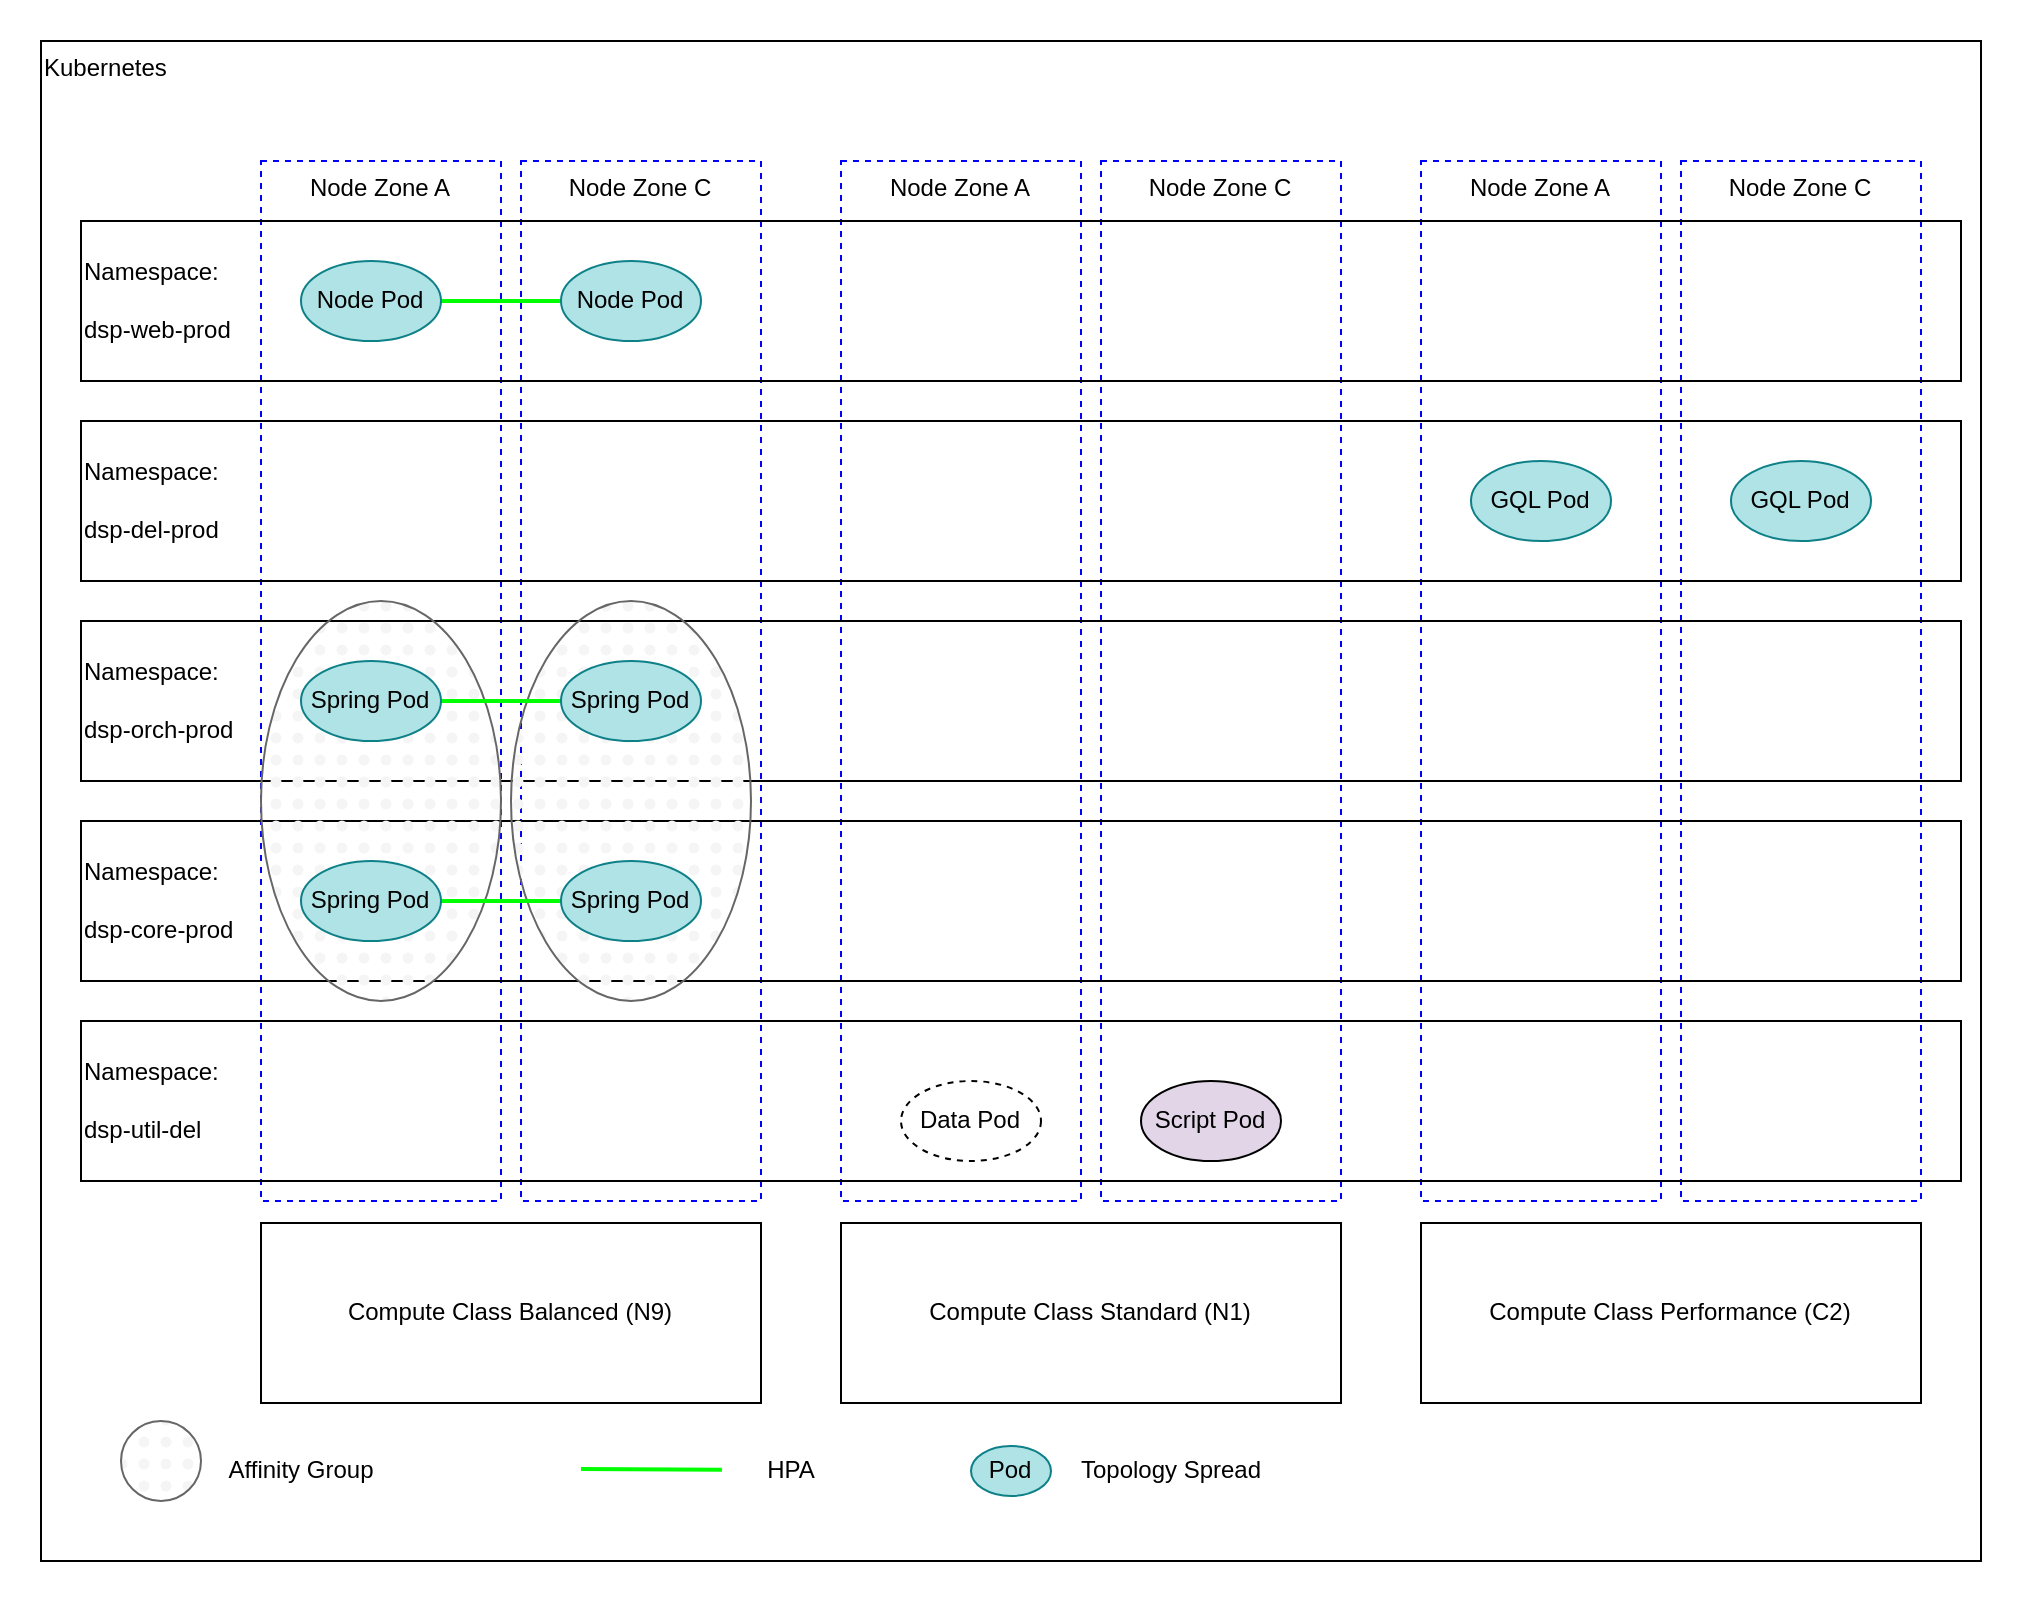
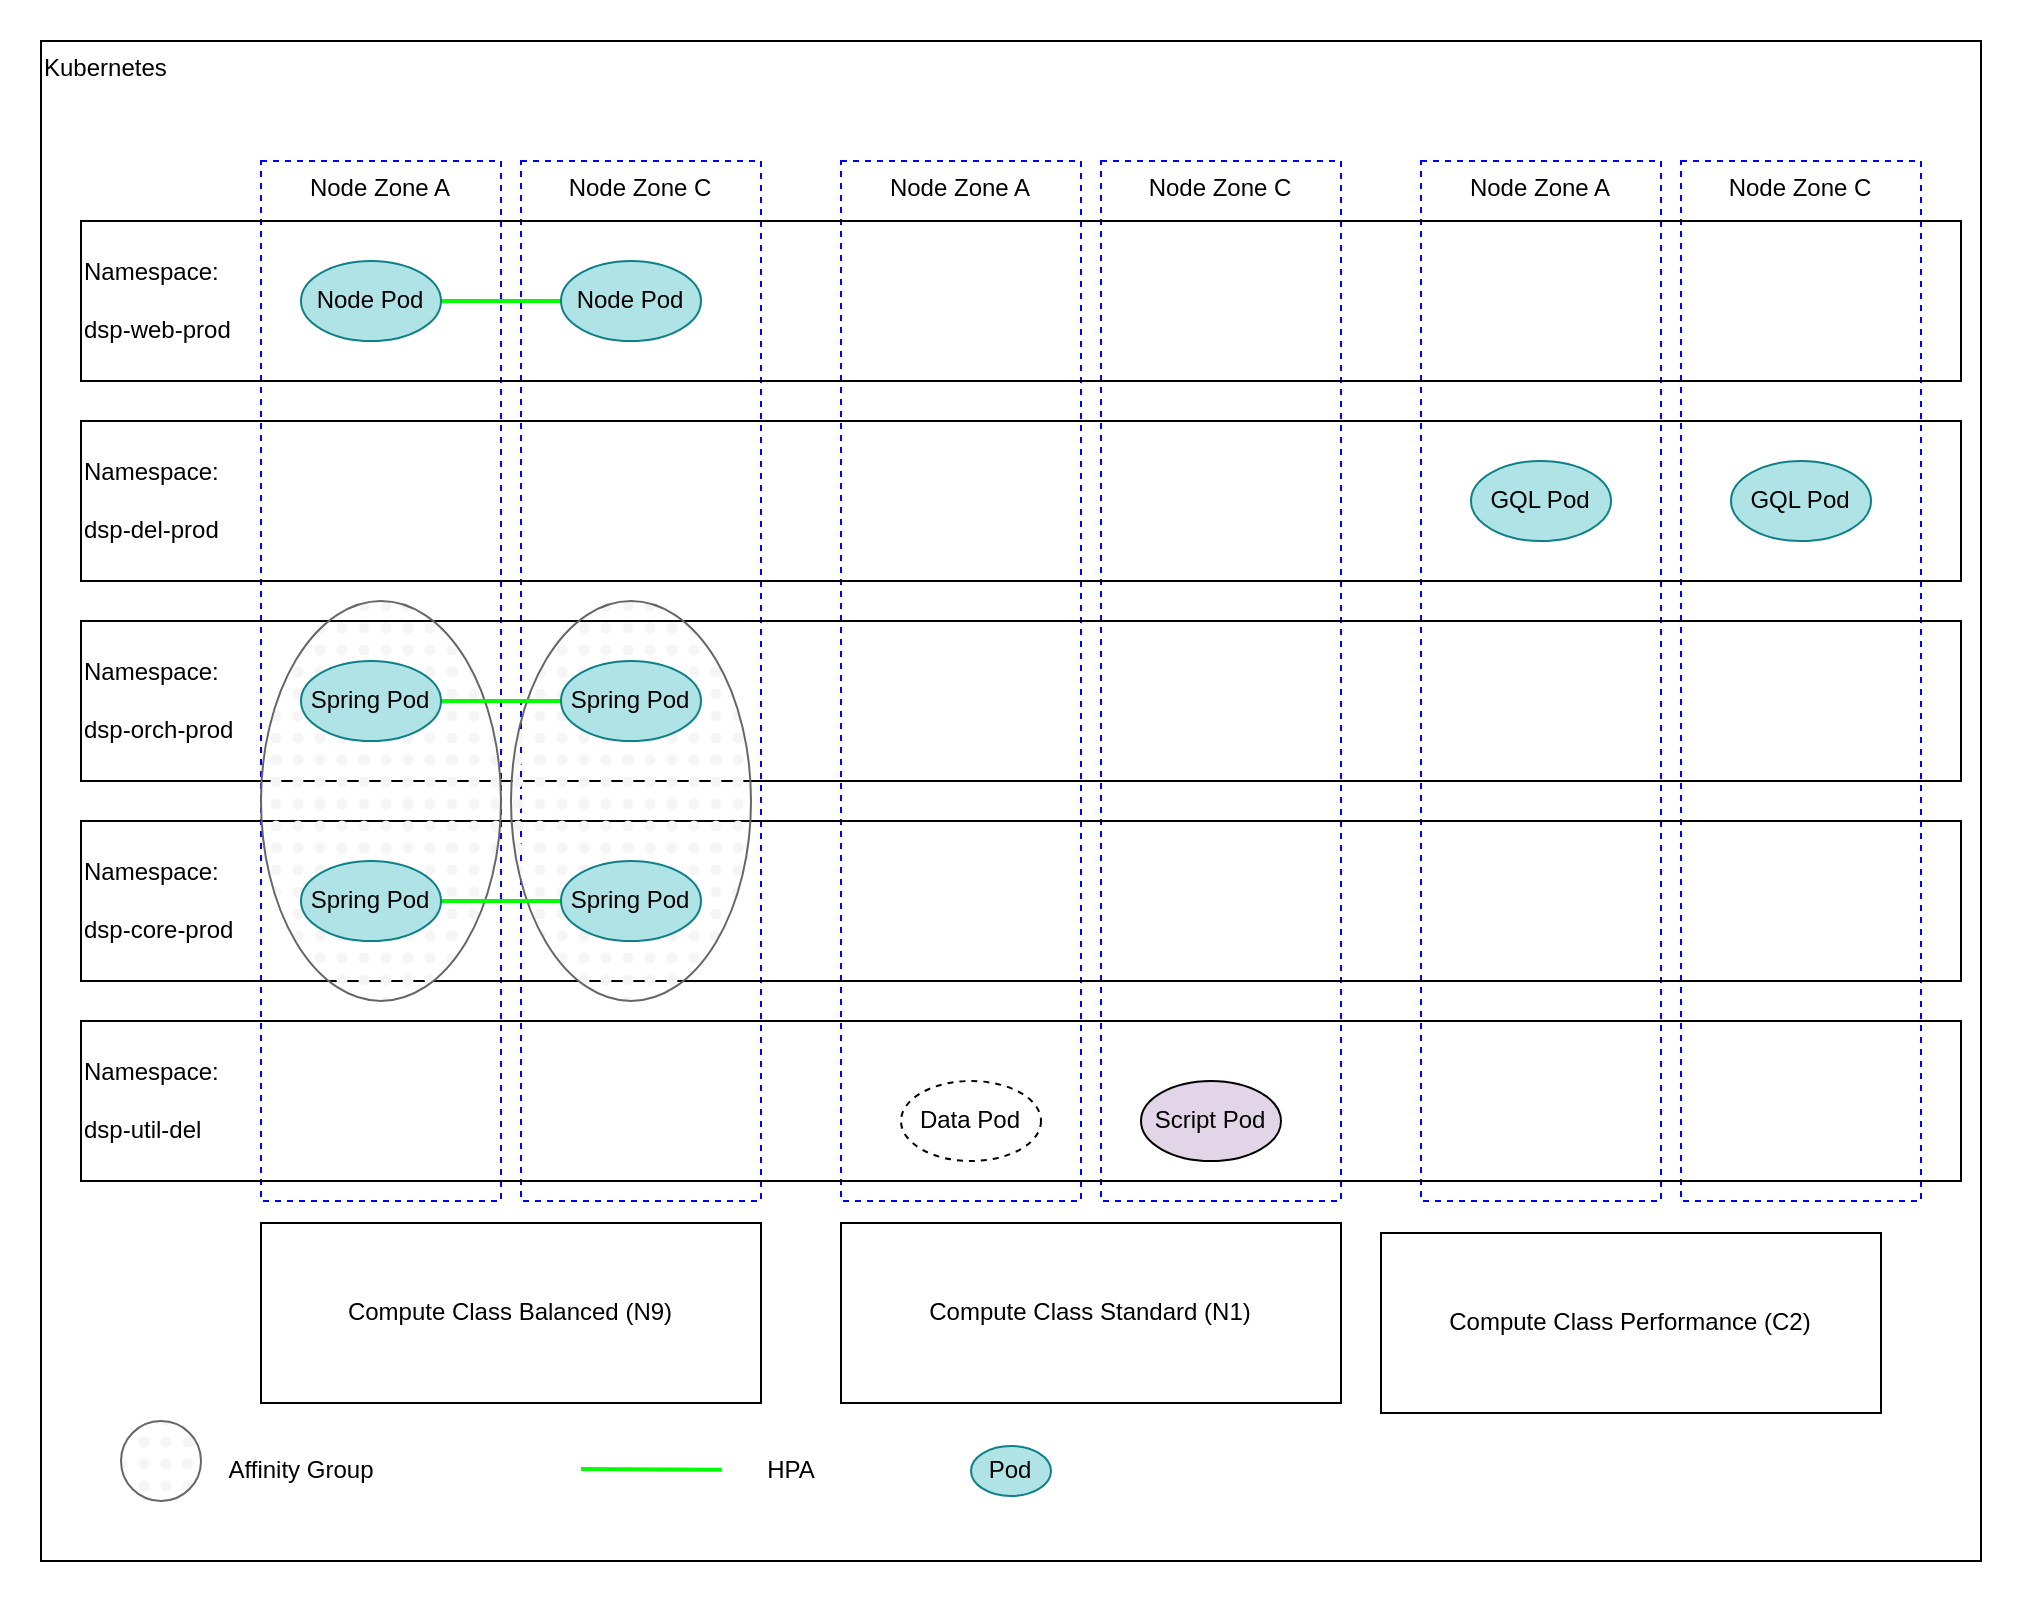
(1671, 1313) -> (1631, 1323)
(1171, 1471) -> none
